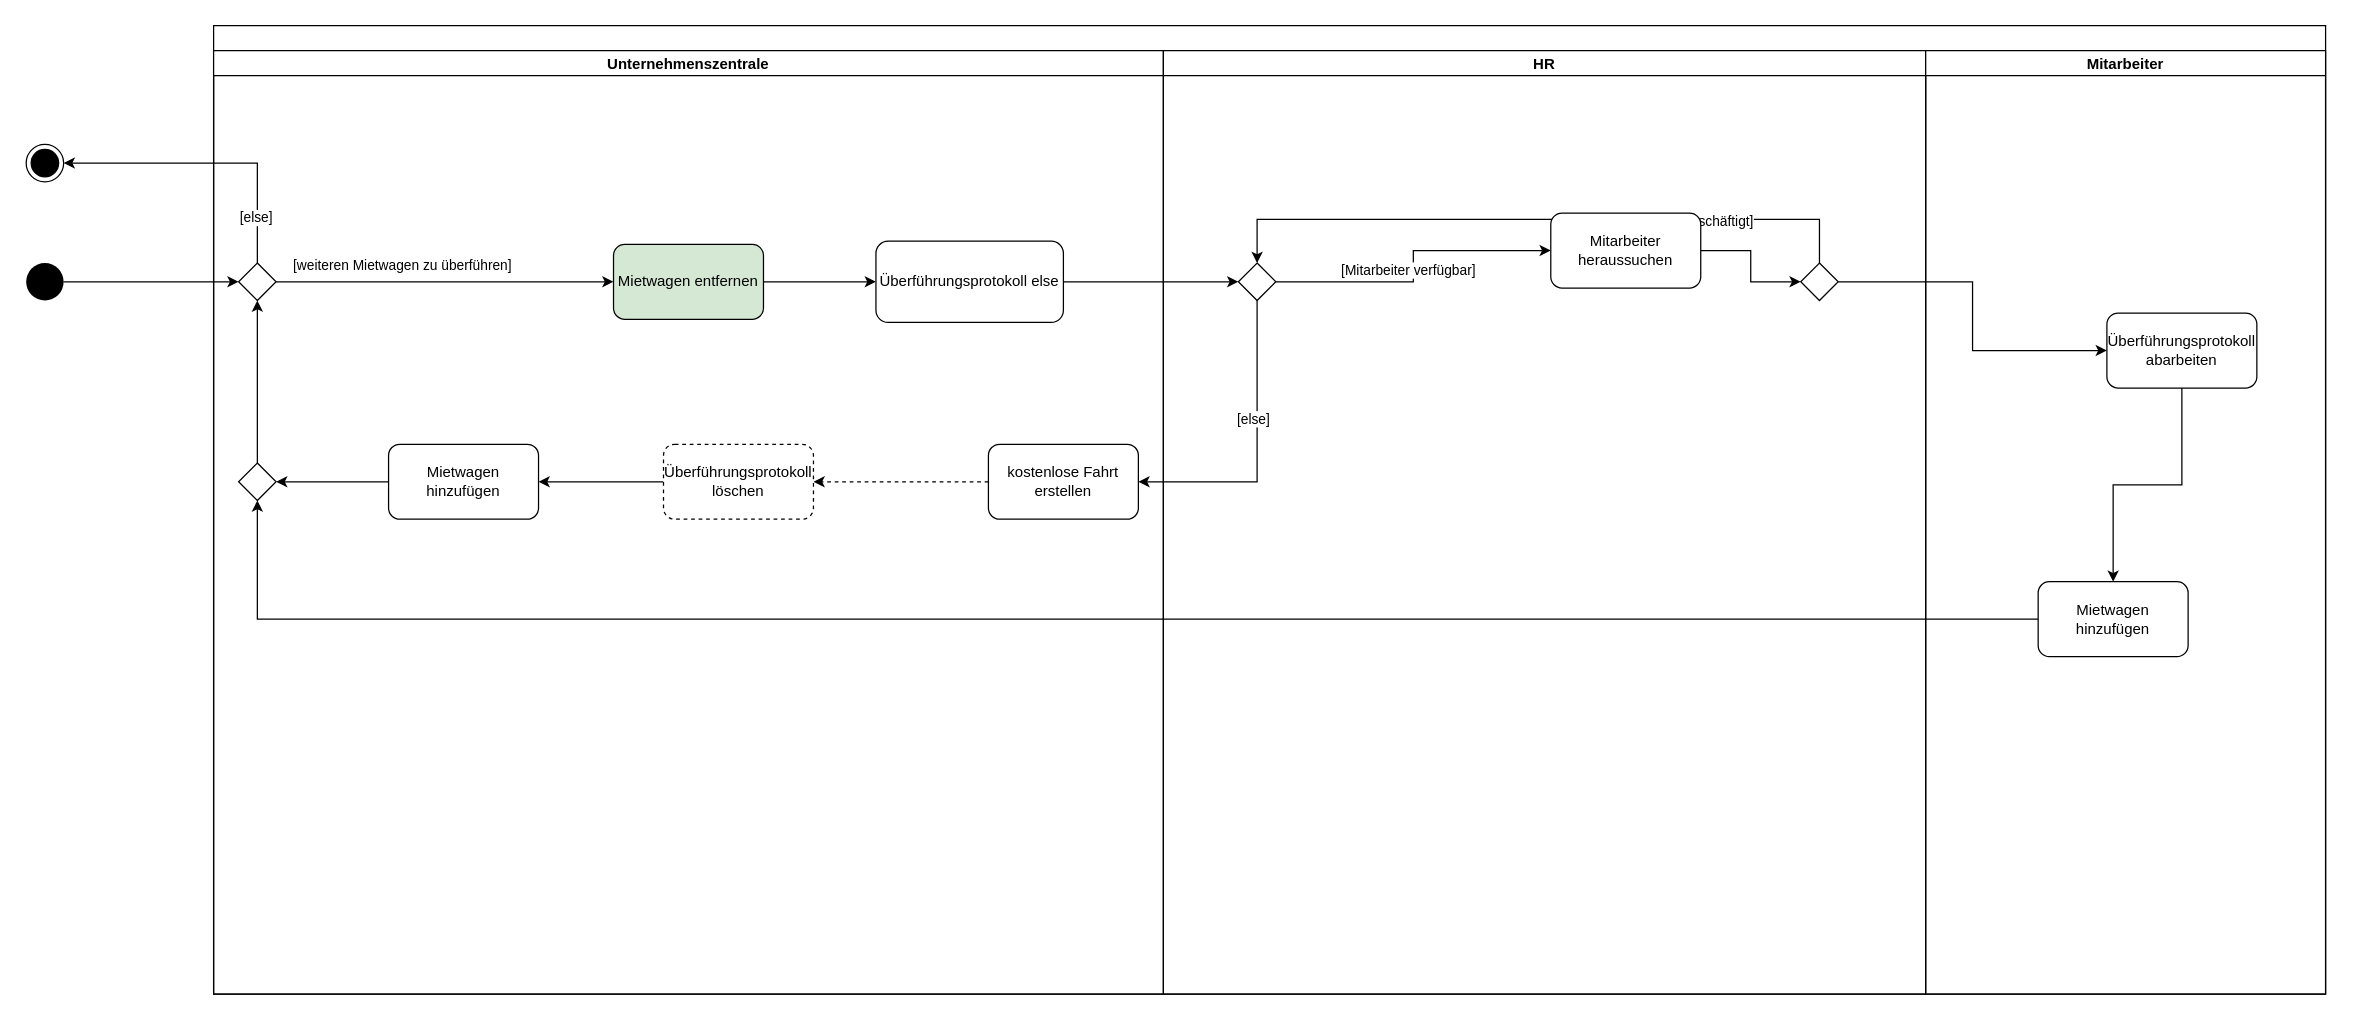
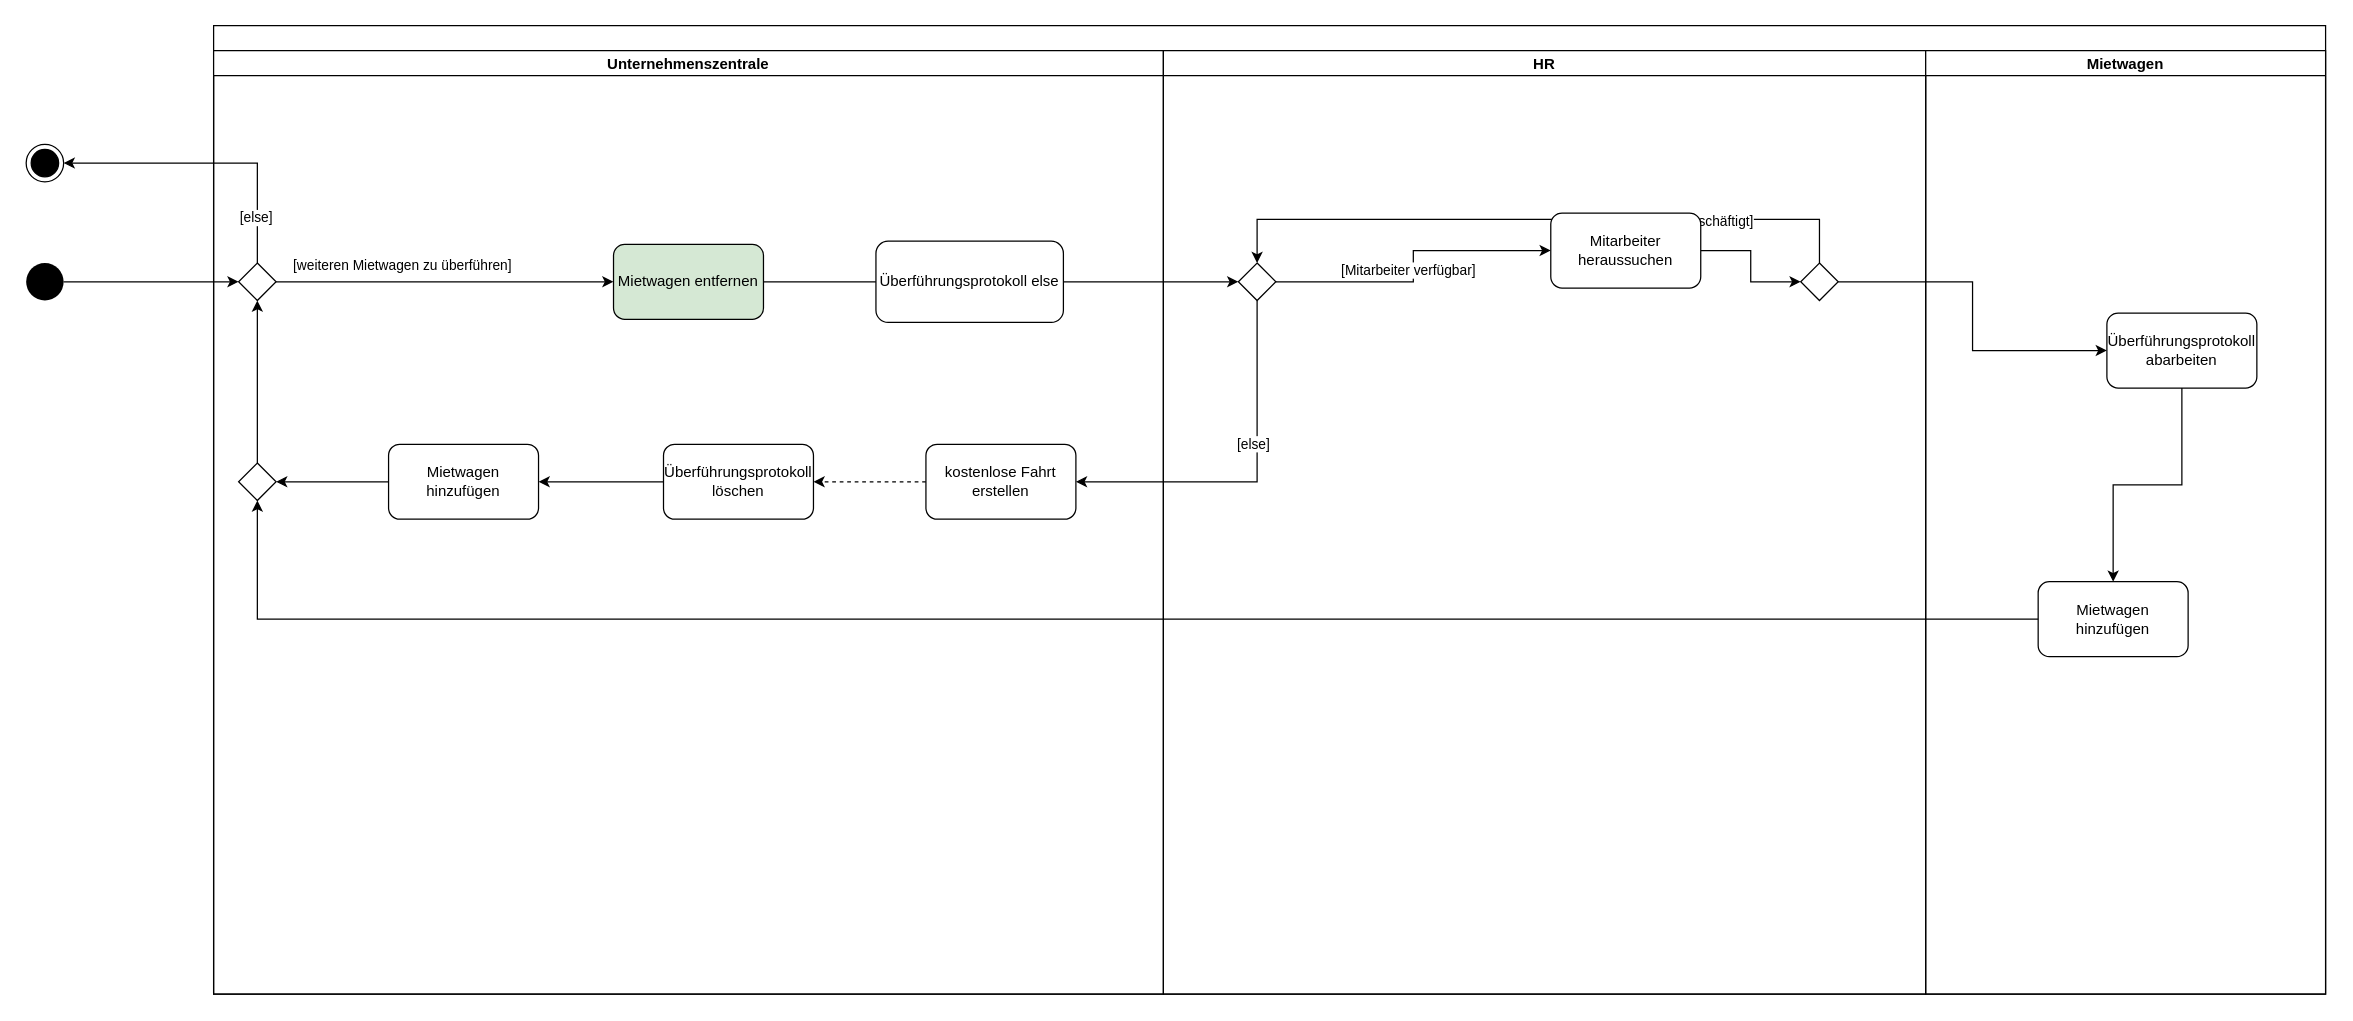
(2125, 64) -> (2125, 64)
(866, 282) -> (869, 282)
(738, 482) -> (738, 482)
(1063, 482) -> (1001, 482)
